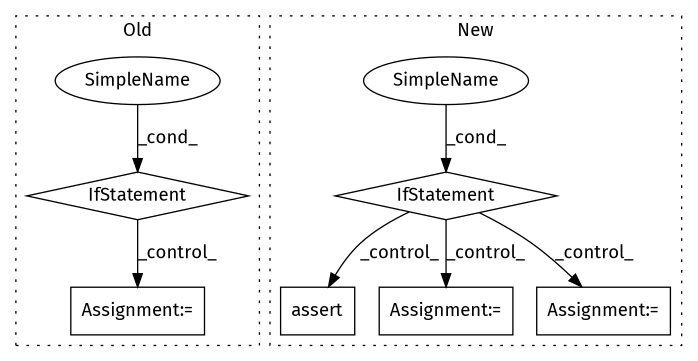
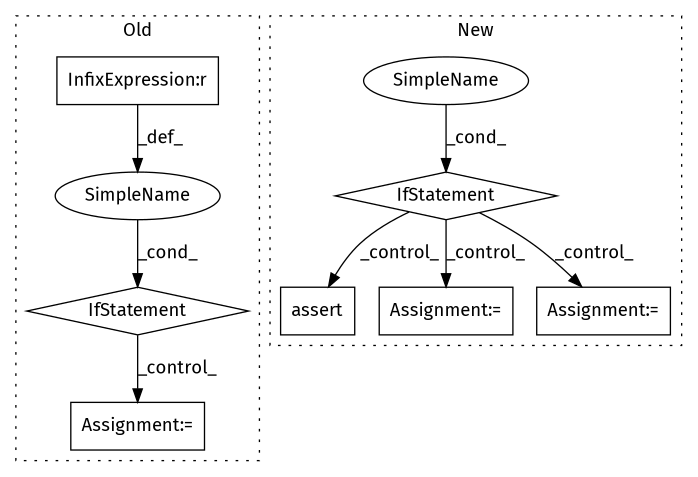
none -> (138, 81)
